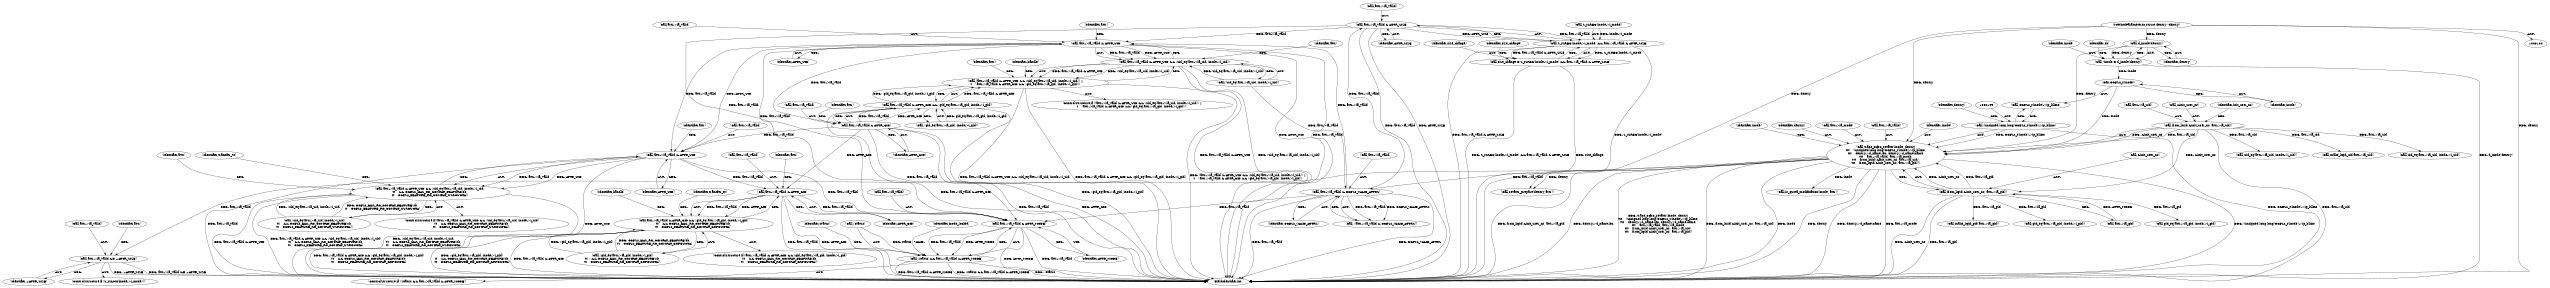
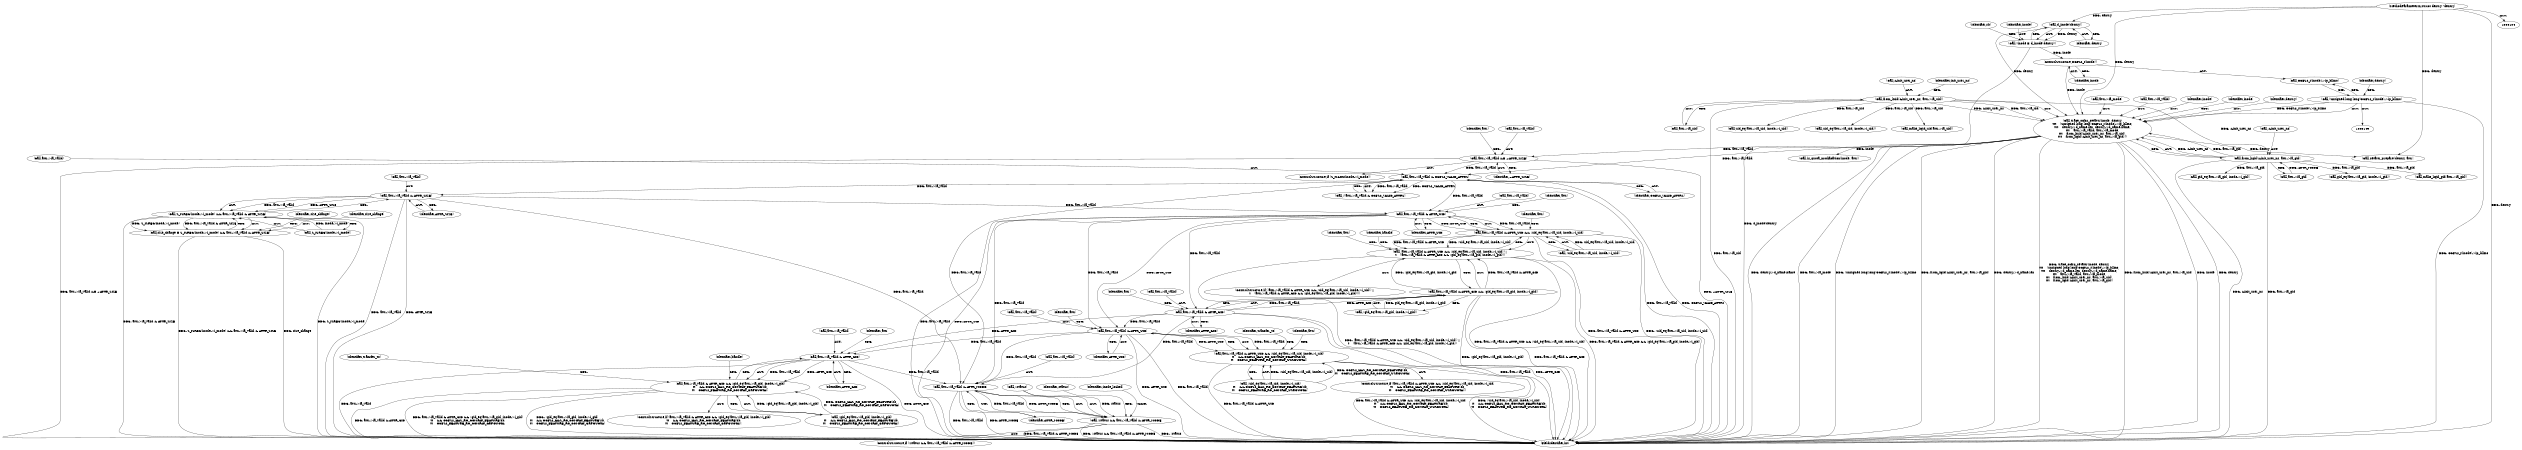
(2119, 83) -> (2070, 62)
none -> (1771, 102)
(2000, 115) -> (2362, 113)
(1311, 130) -> (1465, 167)
none -> (318, 220)
